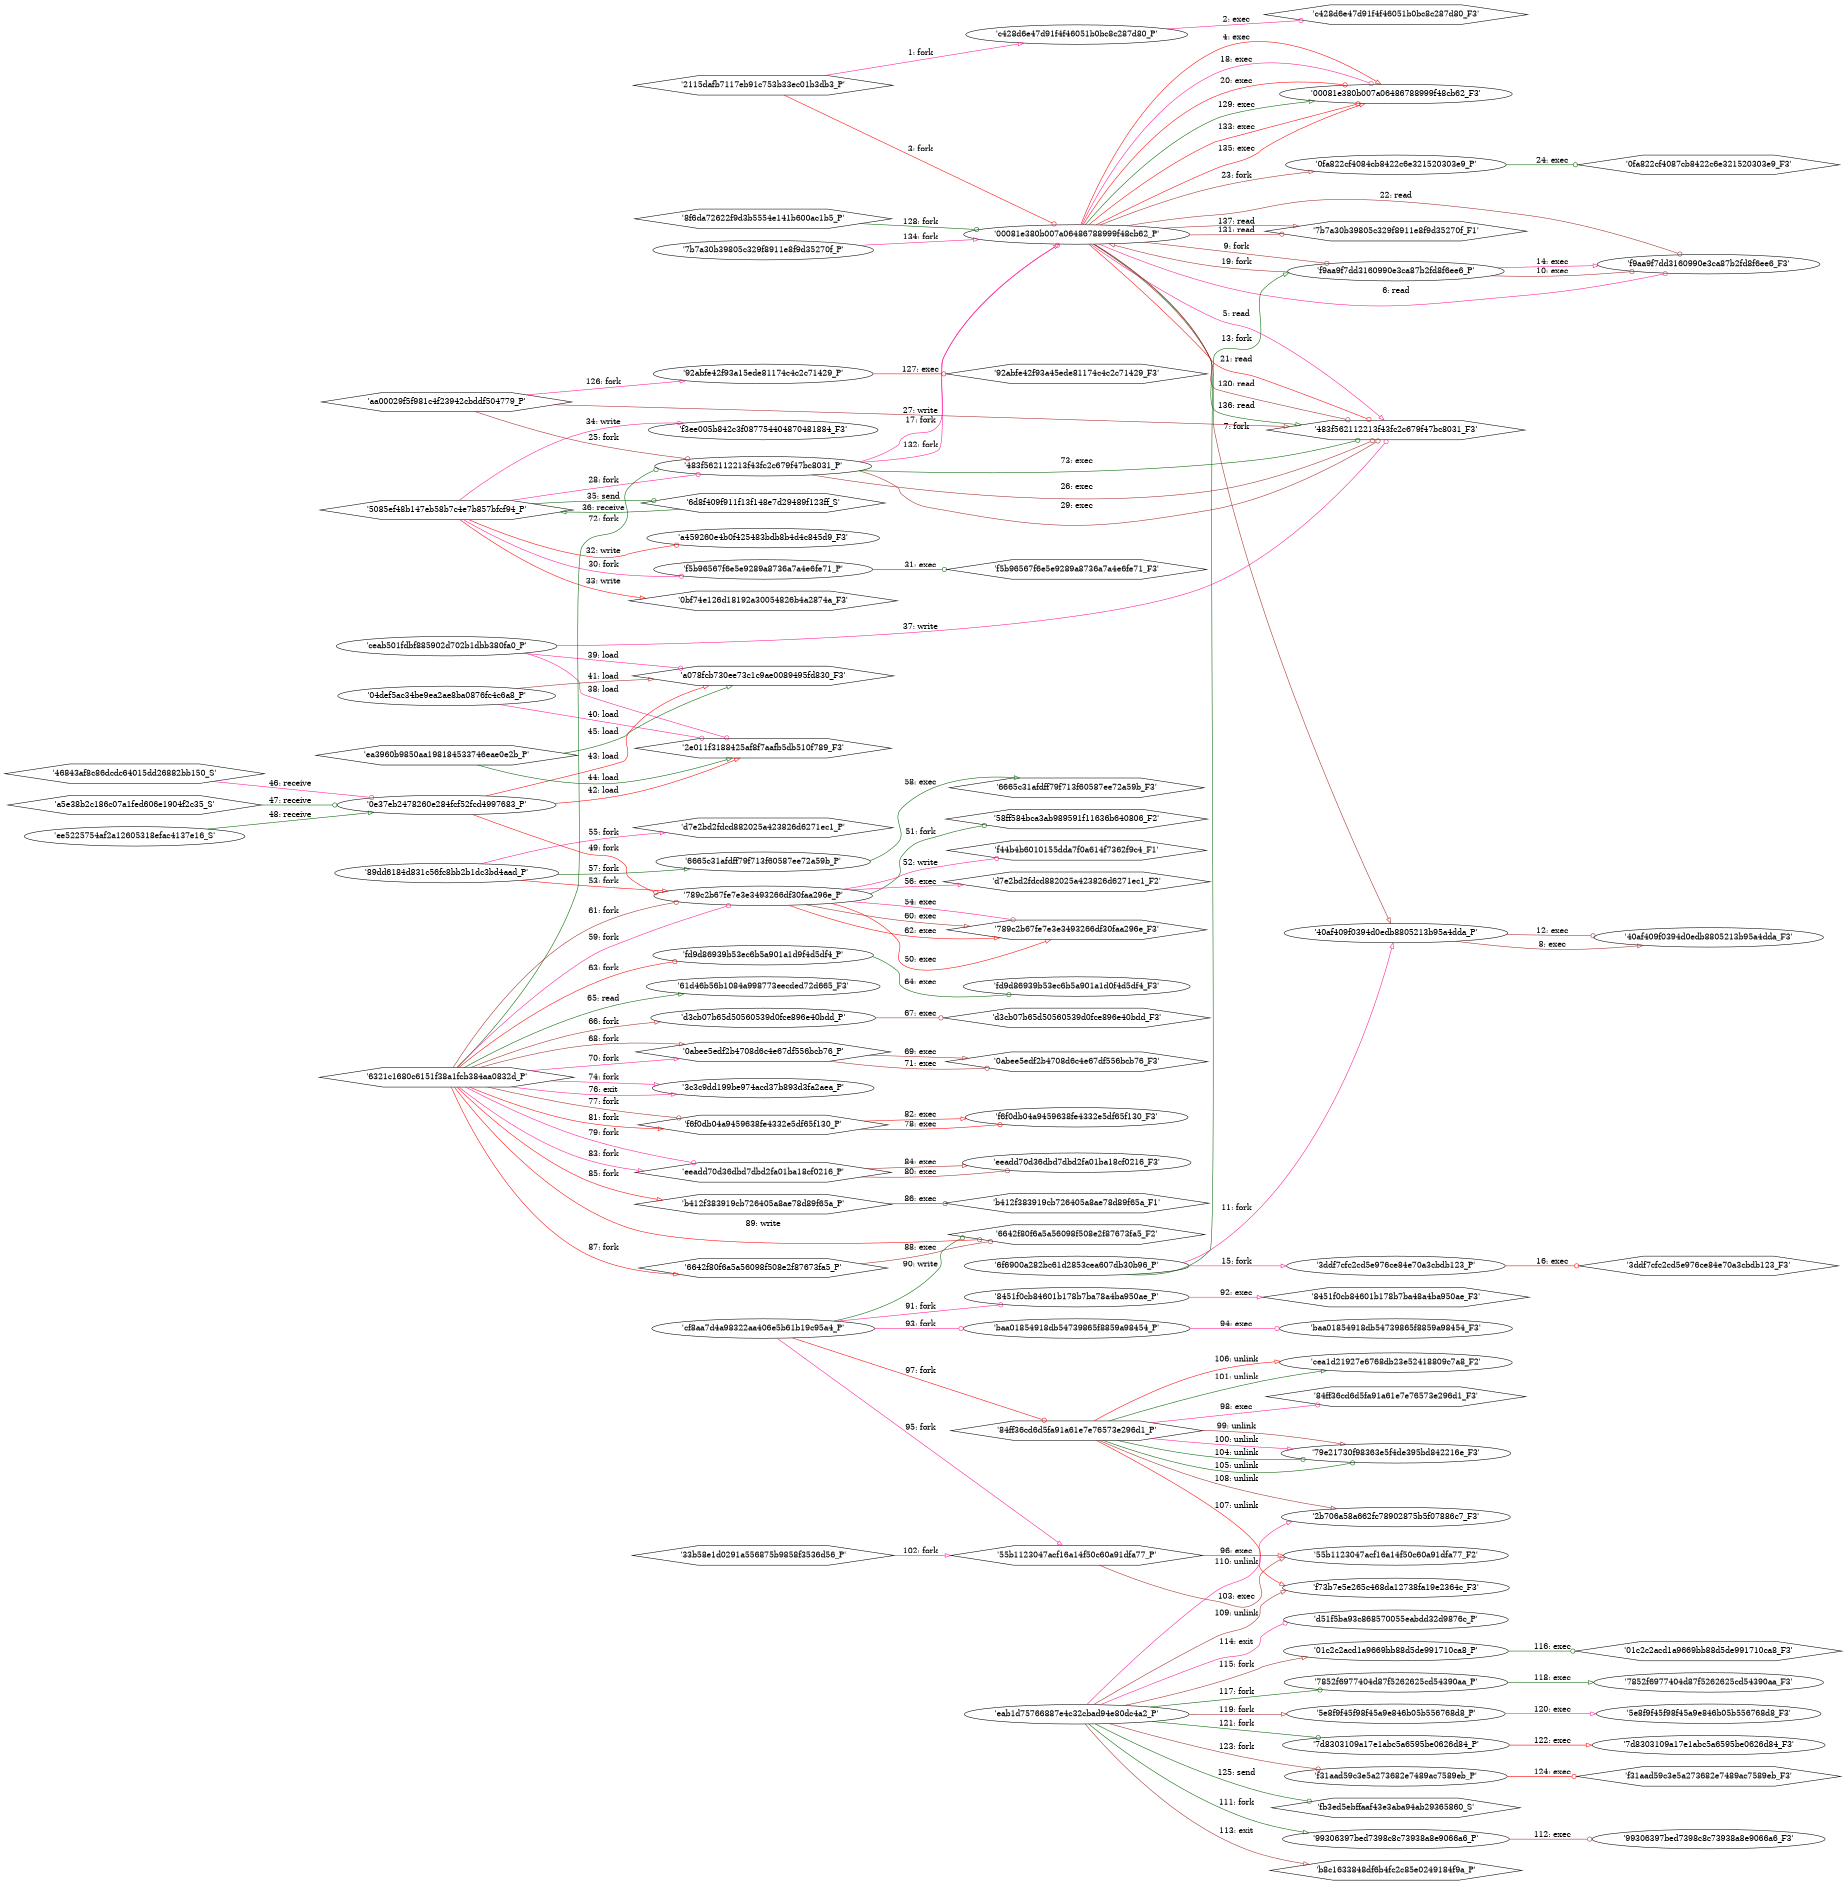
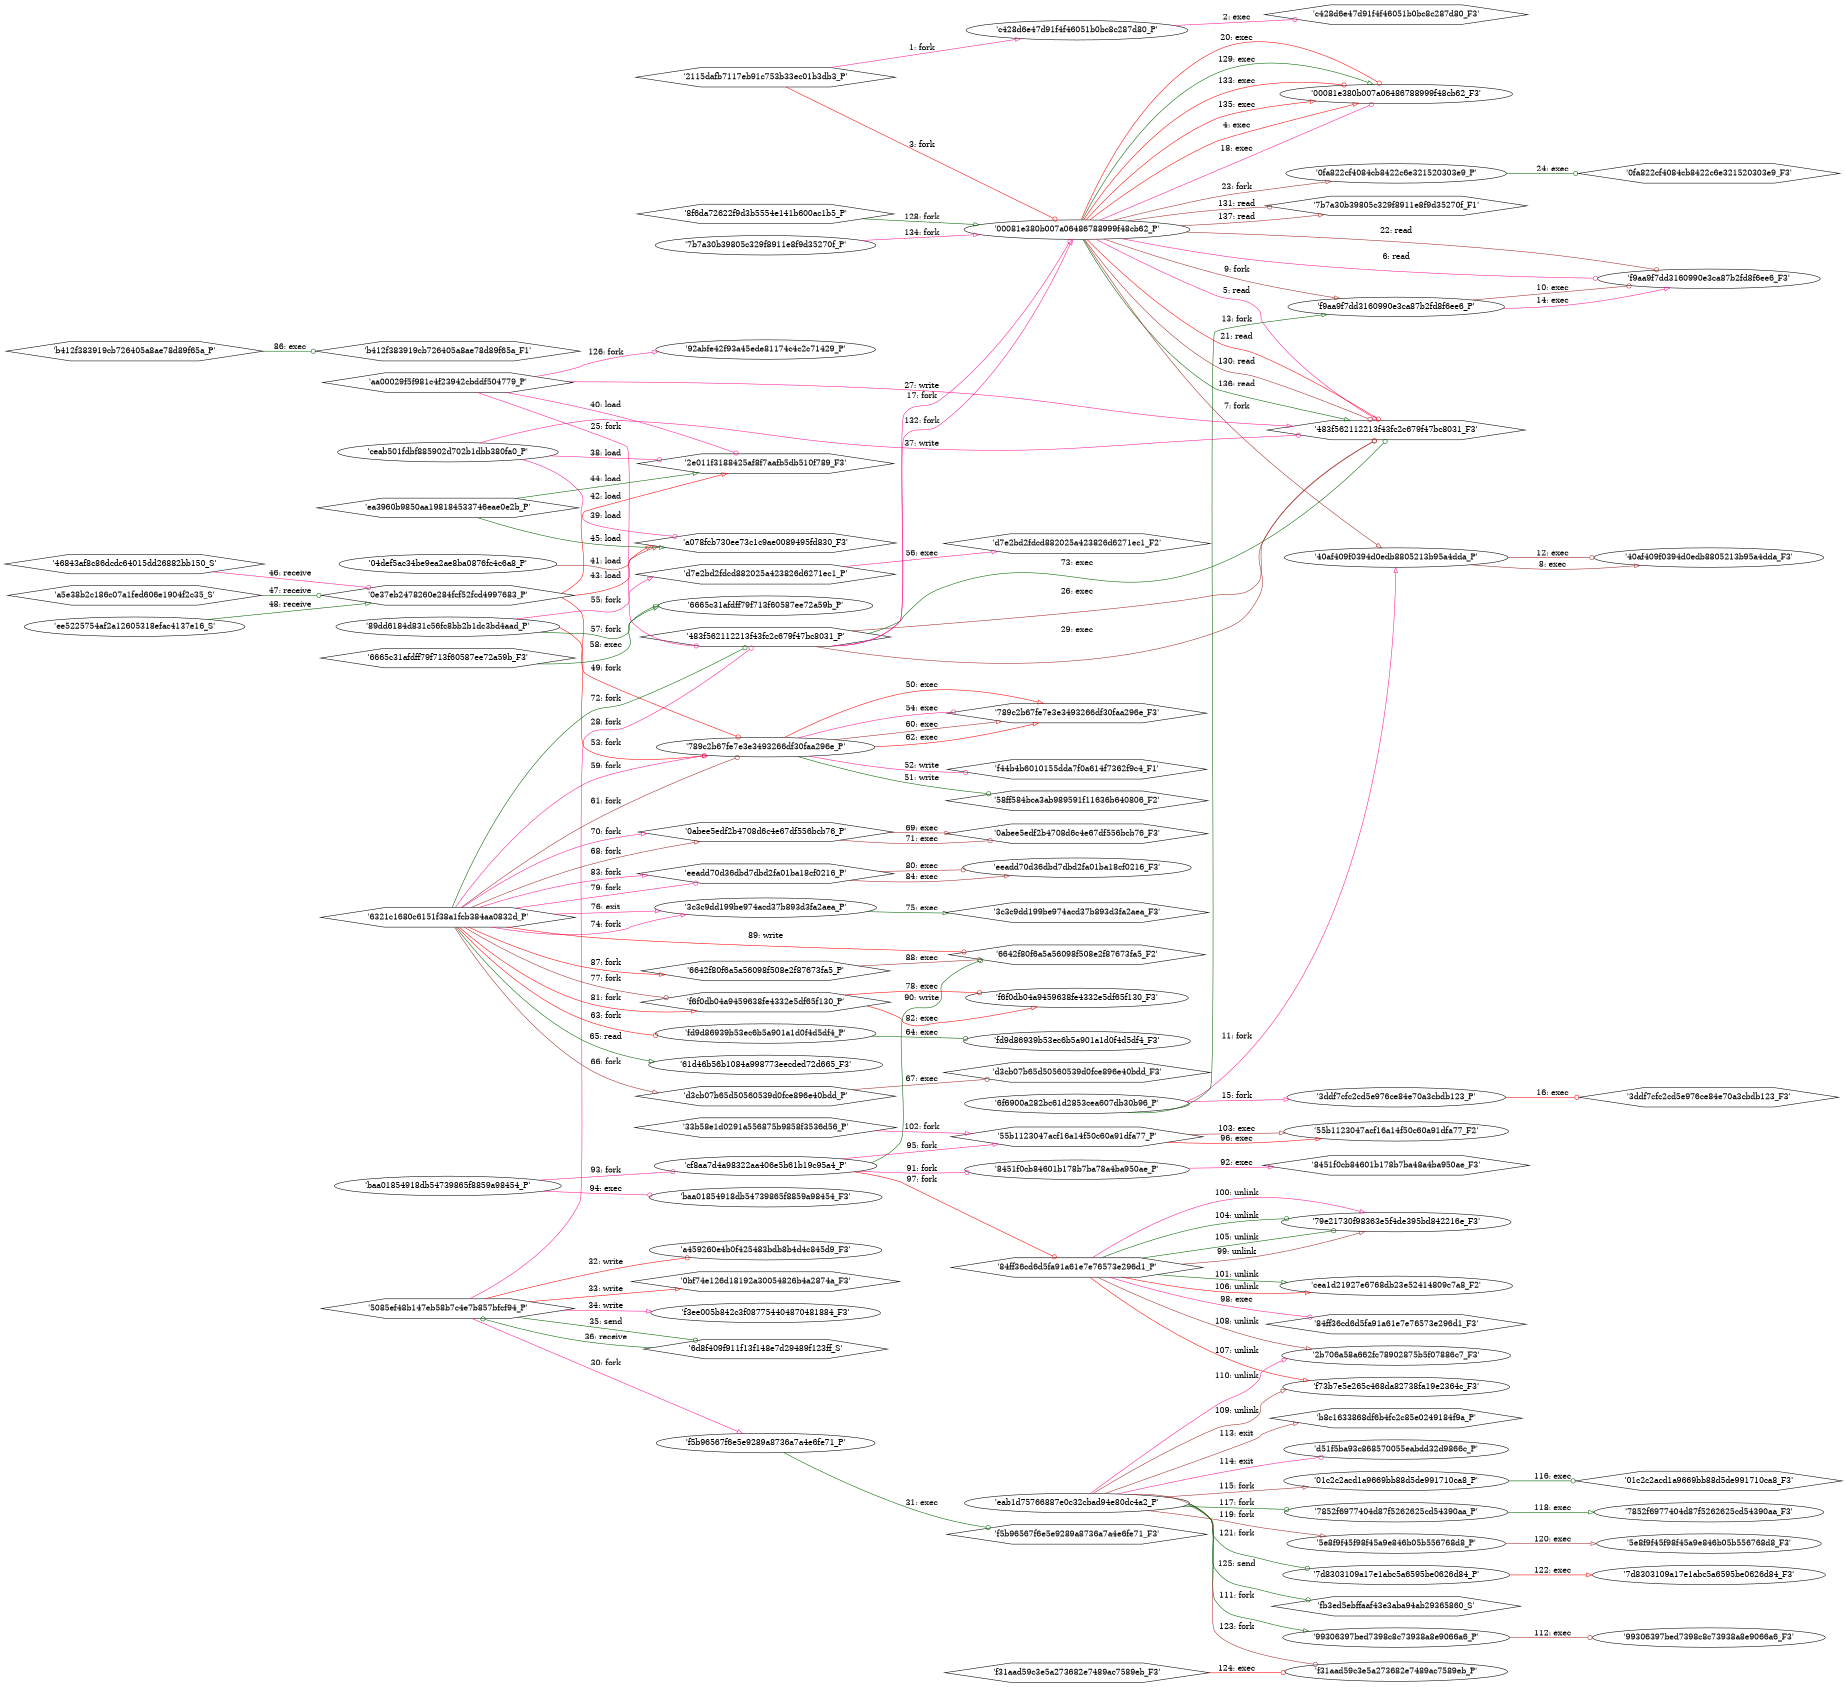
(1709, 165) -> (1709, 173)
(917, 227) -> (918, 222)
(1235, 253) -> (1218, 274)
(1200, 264) -> none
(763, 374) -> (766, 350)
(1077, 374) -> none
(919, 415) -> (929, 391)
(579, 441) -> (629, 489)
(763, 466) -> (766, 637)
(623, 512) -> (568, 1339)
(567, 565) -> (605, 1375)
(599, 721) -> (621, 417)
(922, 794) -> (611, 657)
(447, 805) -> (448, 595)
(920, 832) -> (922, 778)
(904, 887) -> (918, 559)
none -> (1077, 913)
(763, 955) -> (766, 1034)
(763, 1018) -> (766, 1096)
(548, 1160) -> none
(917, 1329) -> (605, 1176)
(1396, 1363) -> (1396, 1286)
(1396, 1588) -> (1396, 1387)
(1396, 1620) -> (1396, 1450)
(1077, 1714) -> (1077, 1503)
(1548, 1714) -> (1548, 1544)
(1540, 1776) -> (1245, 1673)
(1396, 1870) -> (1396, 1418)
